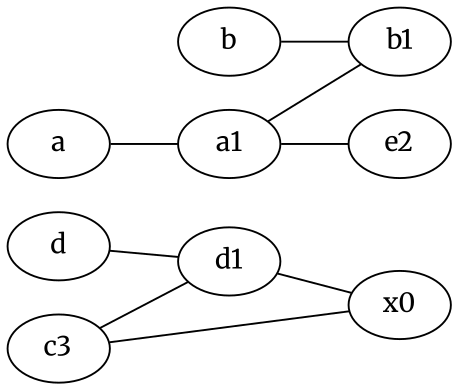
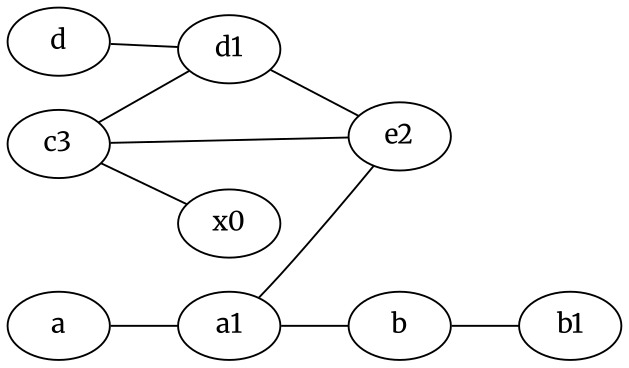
(315, 93) -> (315, 326)
none -> (229, 140)
(315, 283) -> (315, 93)
